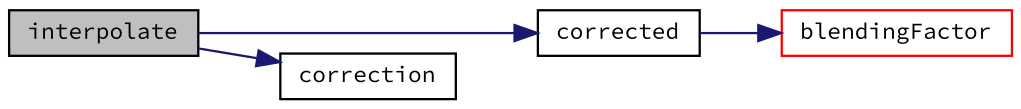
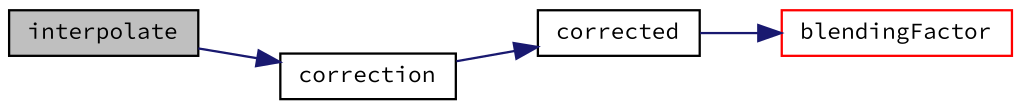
(356, 33) -> (485, 56)
